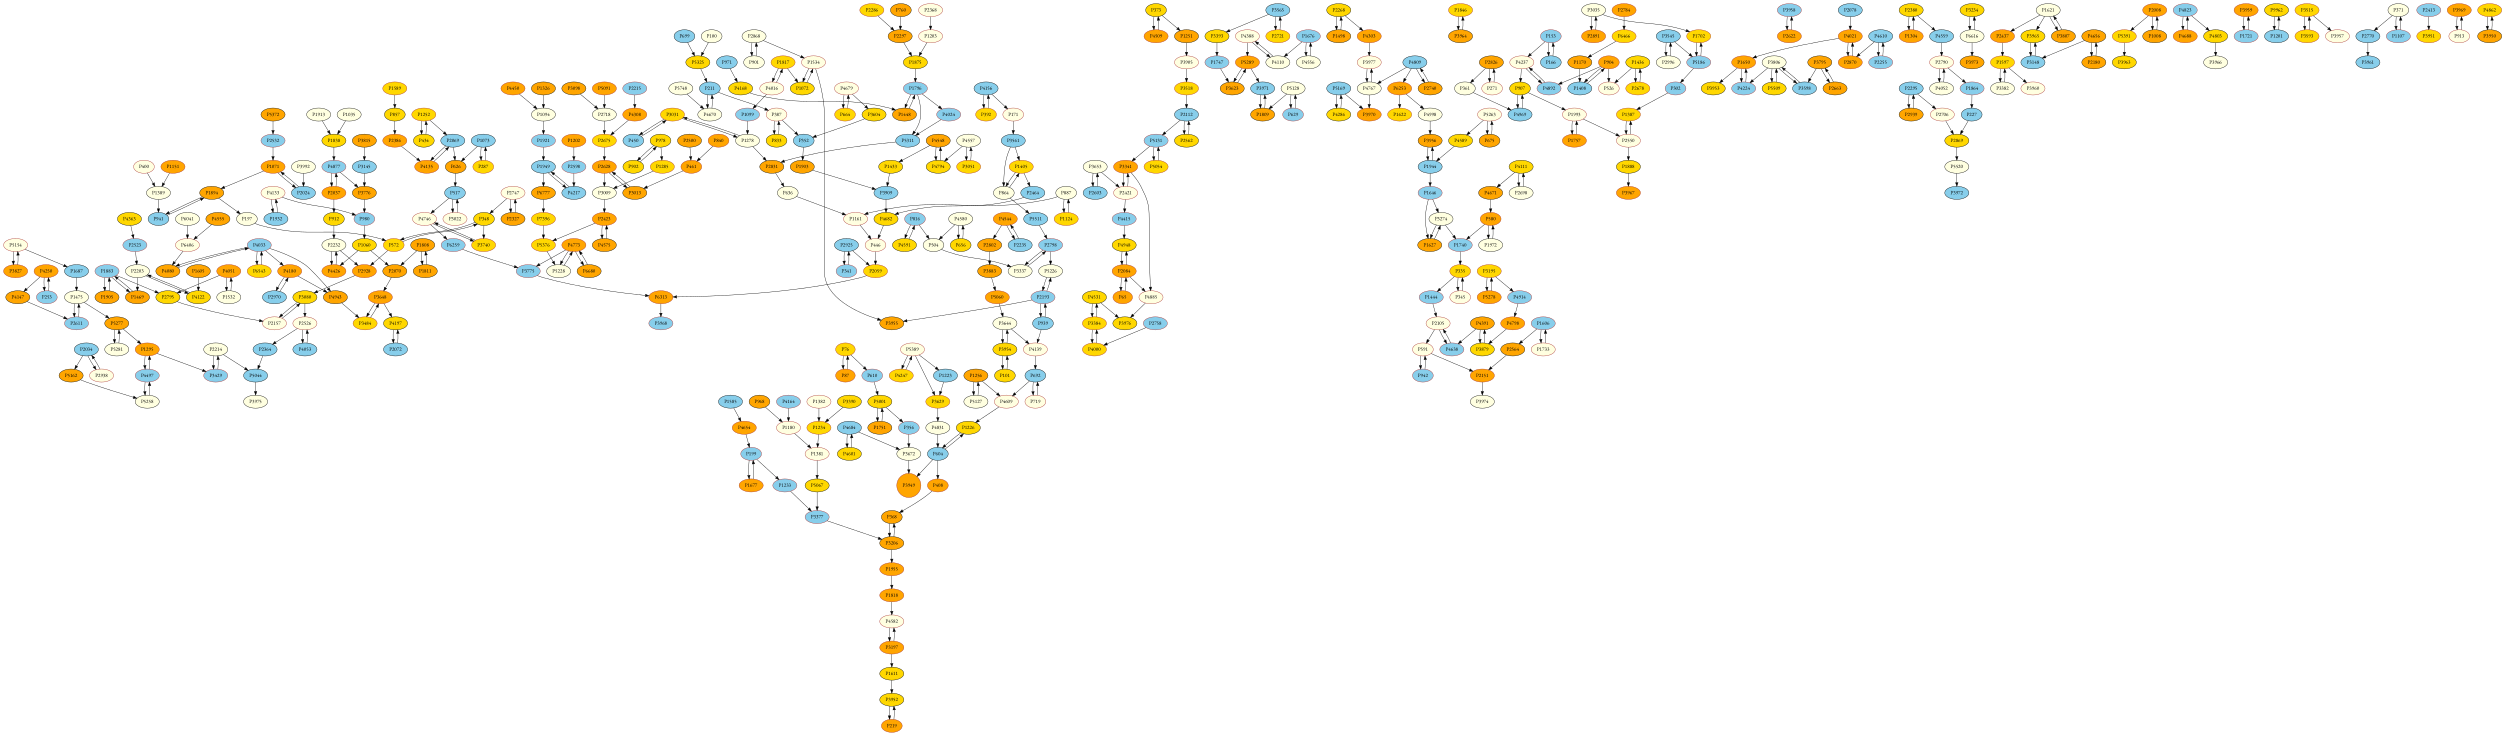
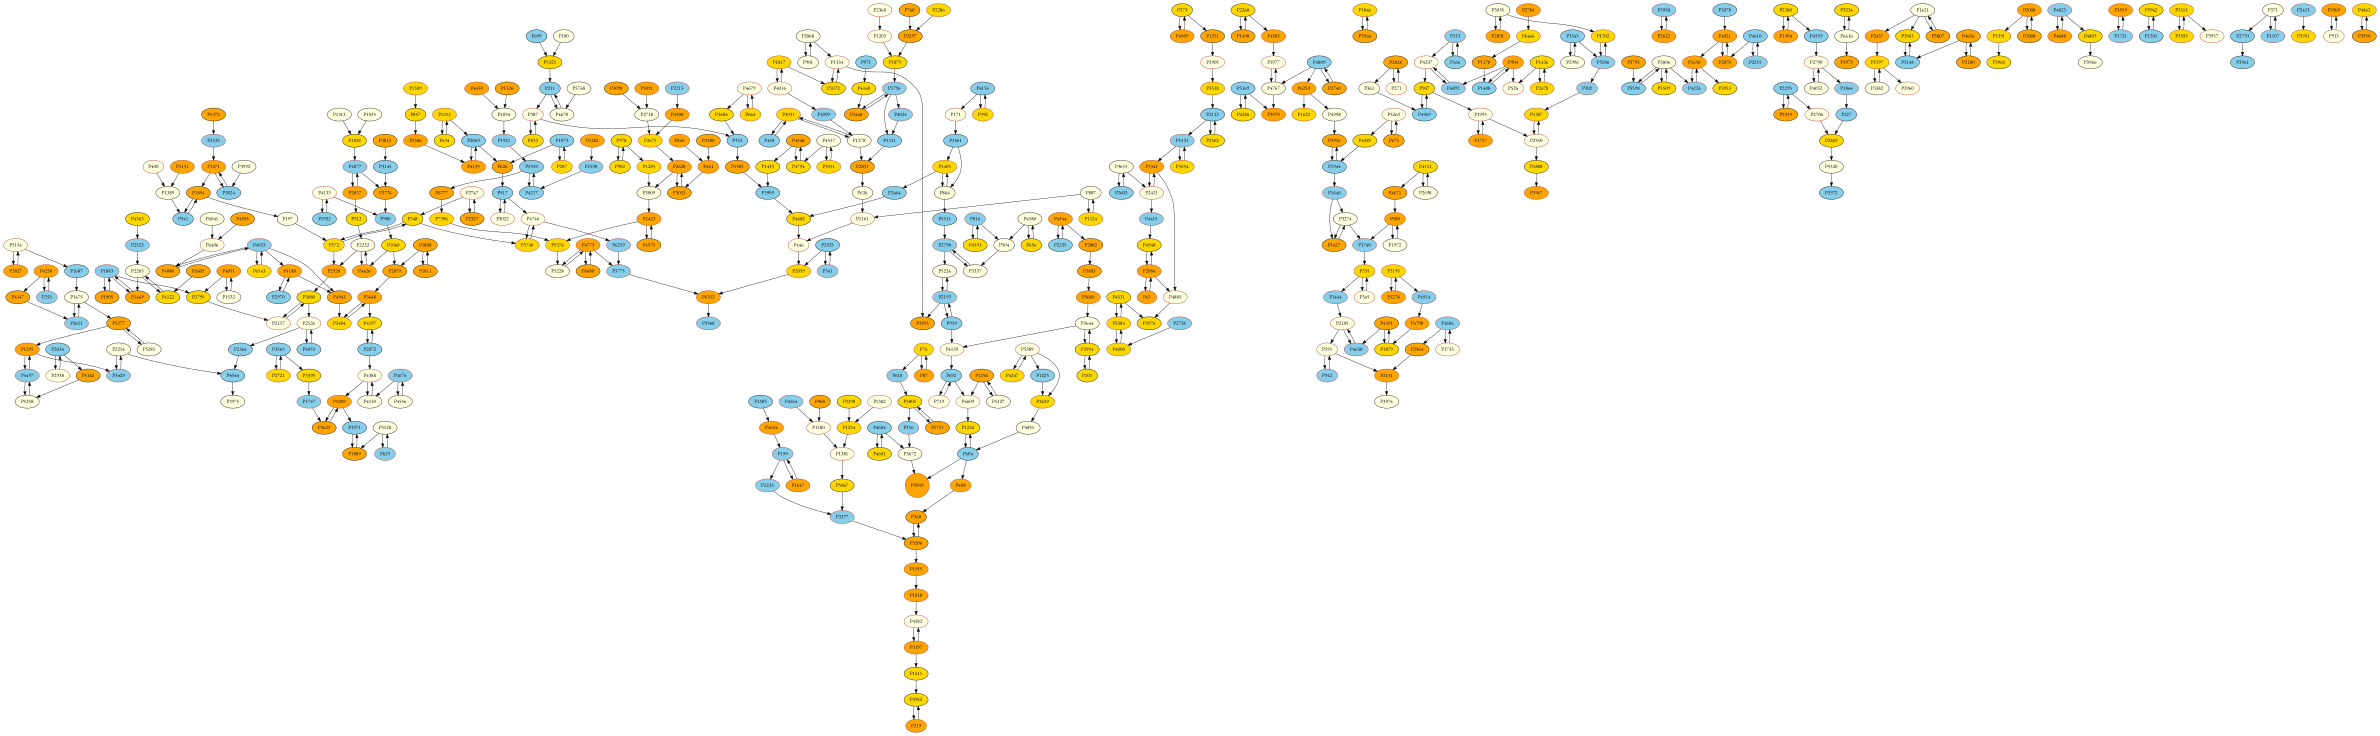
(1835, 88) -> none
none -> (370, 361)
(751, 485) -> (798, 485)
